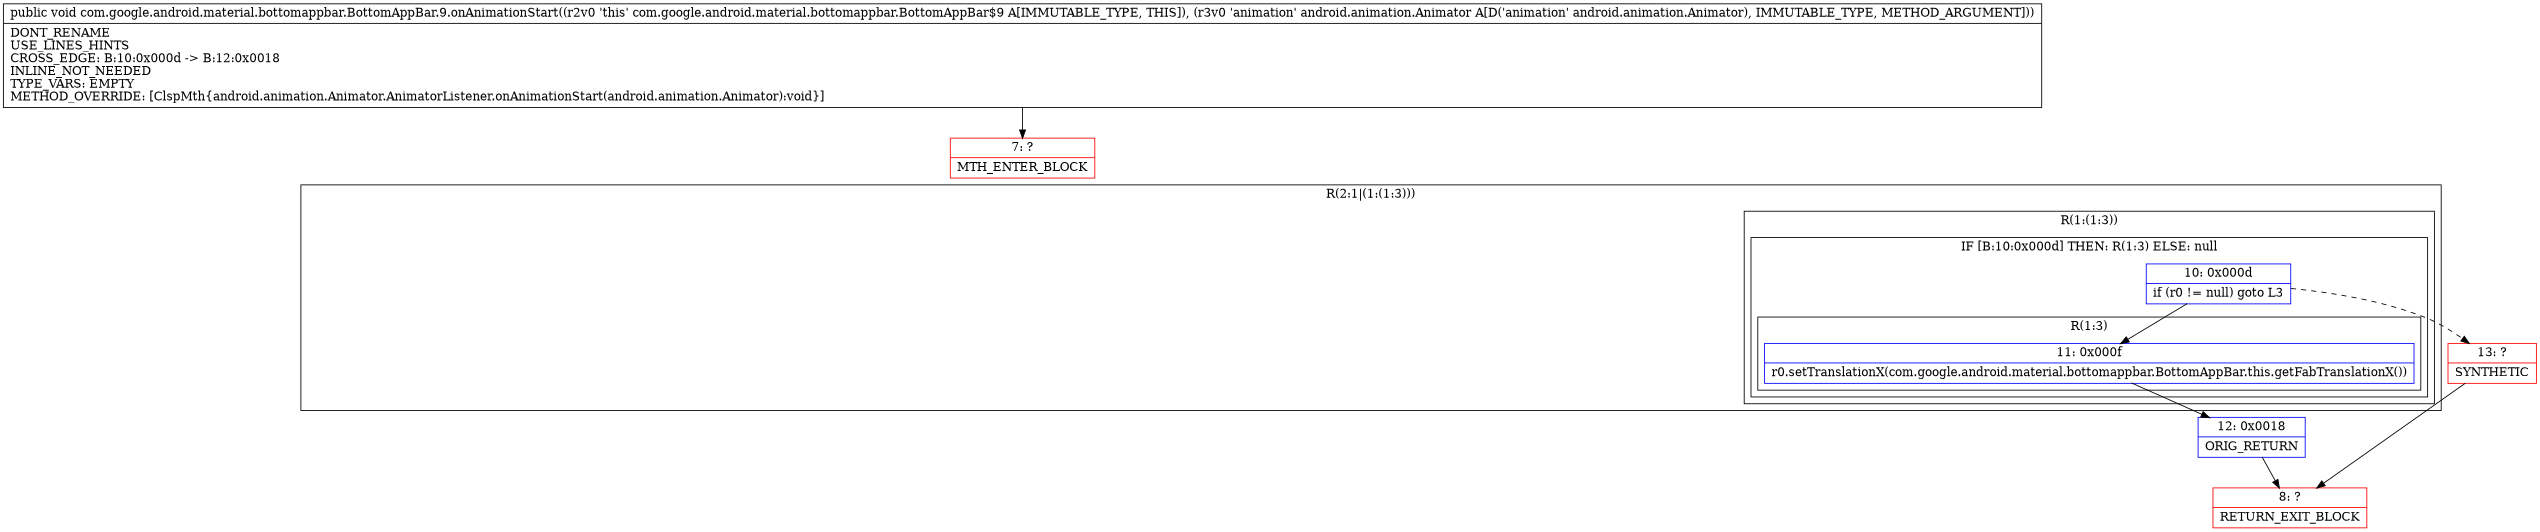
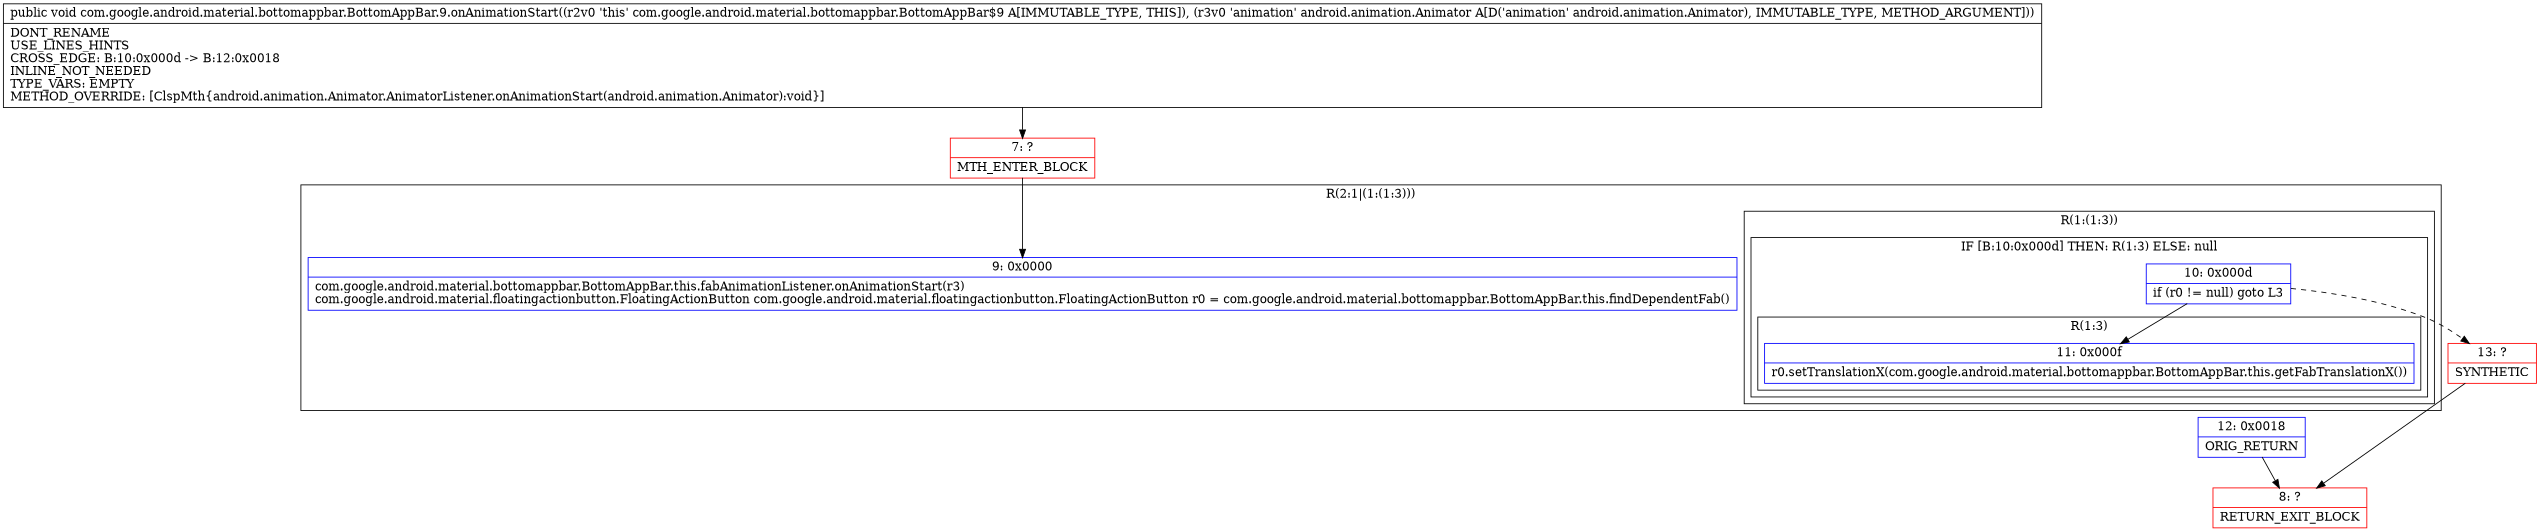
none -> (1023, 284)
(2167, 399) -> none
